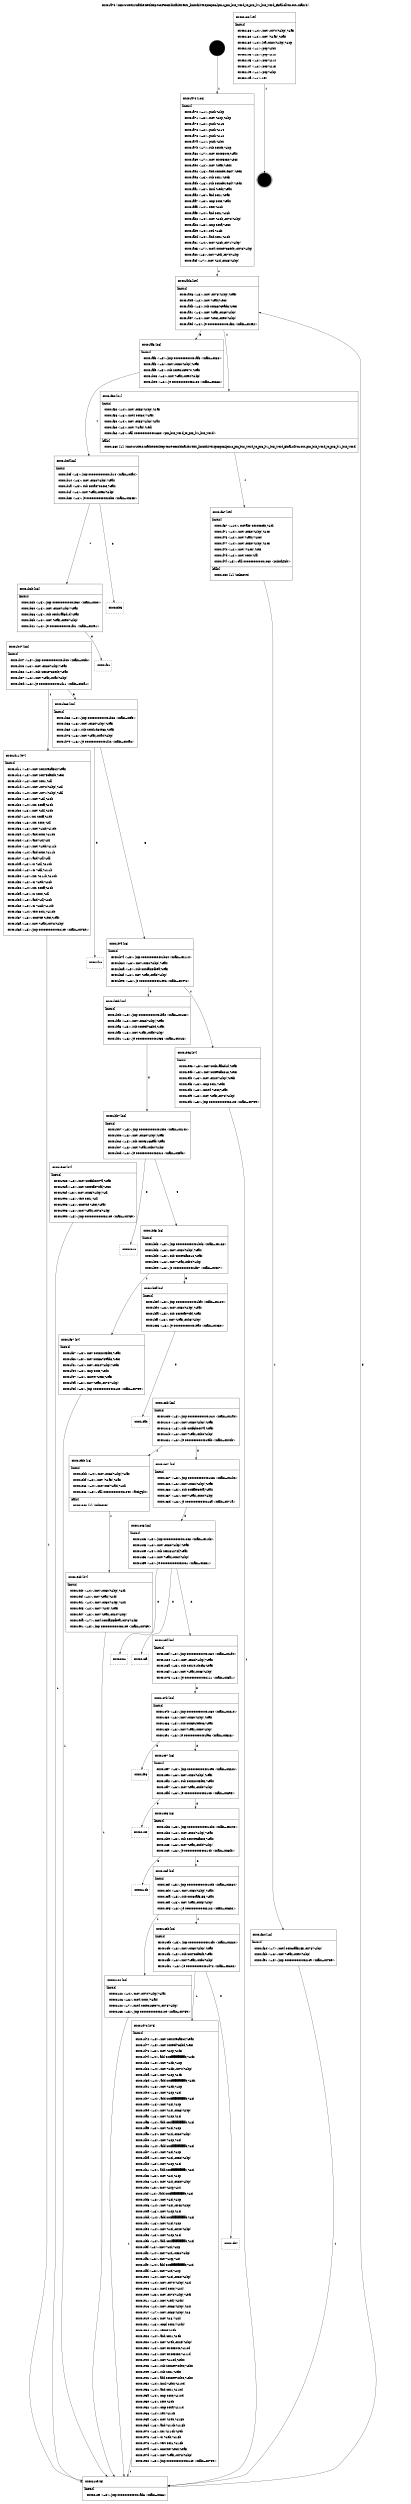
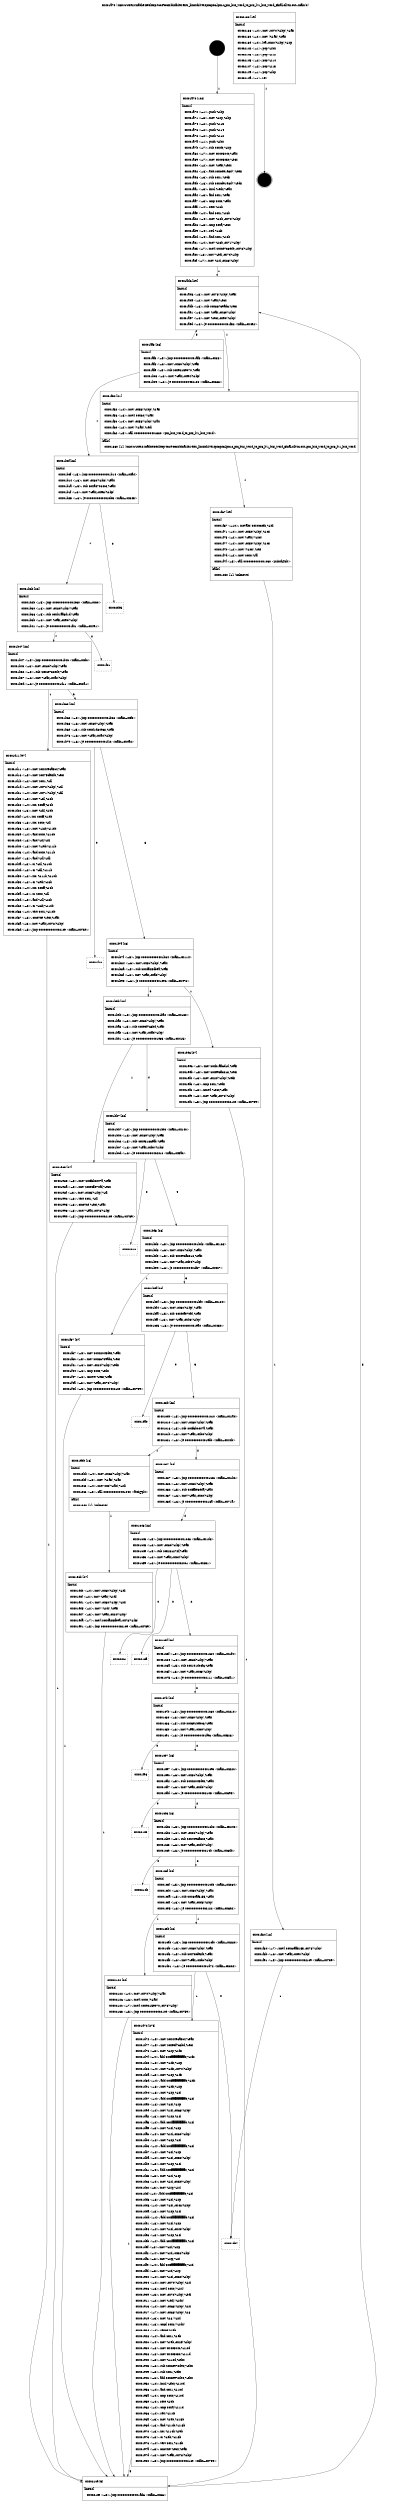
(199, 334) -> (194, 336)
none -> (55, 636)
none -> (106, 1100)
none -> (190, 1364)
(331, 2268) -> (248, 2100)
(130, 2472) -> (130, 2472)
